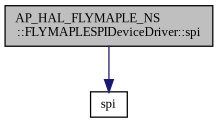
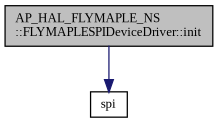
(109, 26) -> (109, 26)
